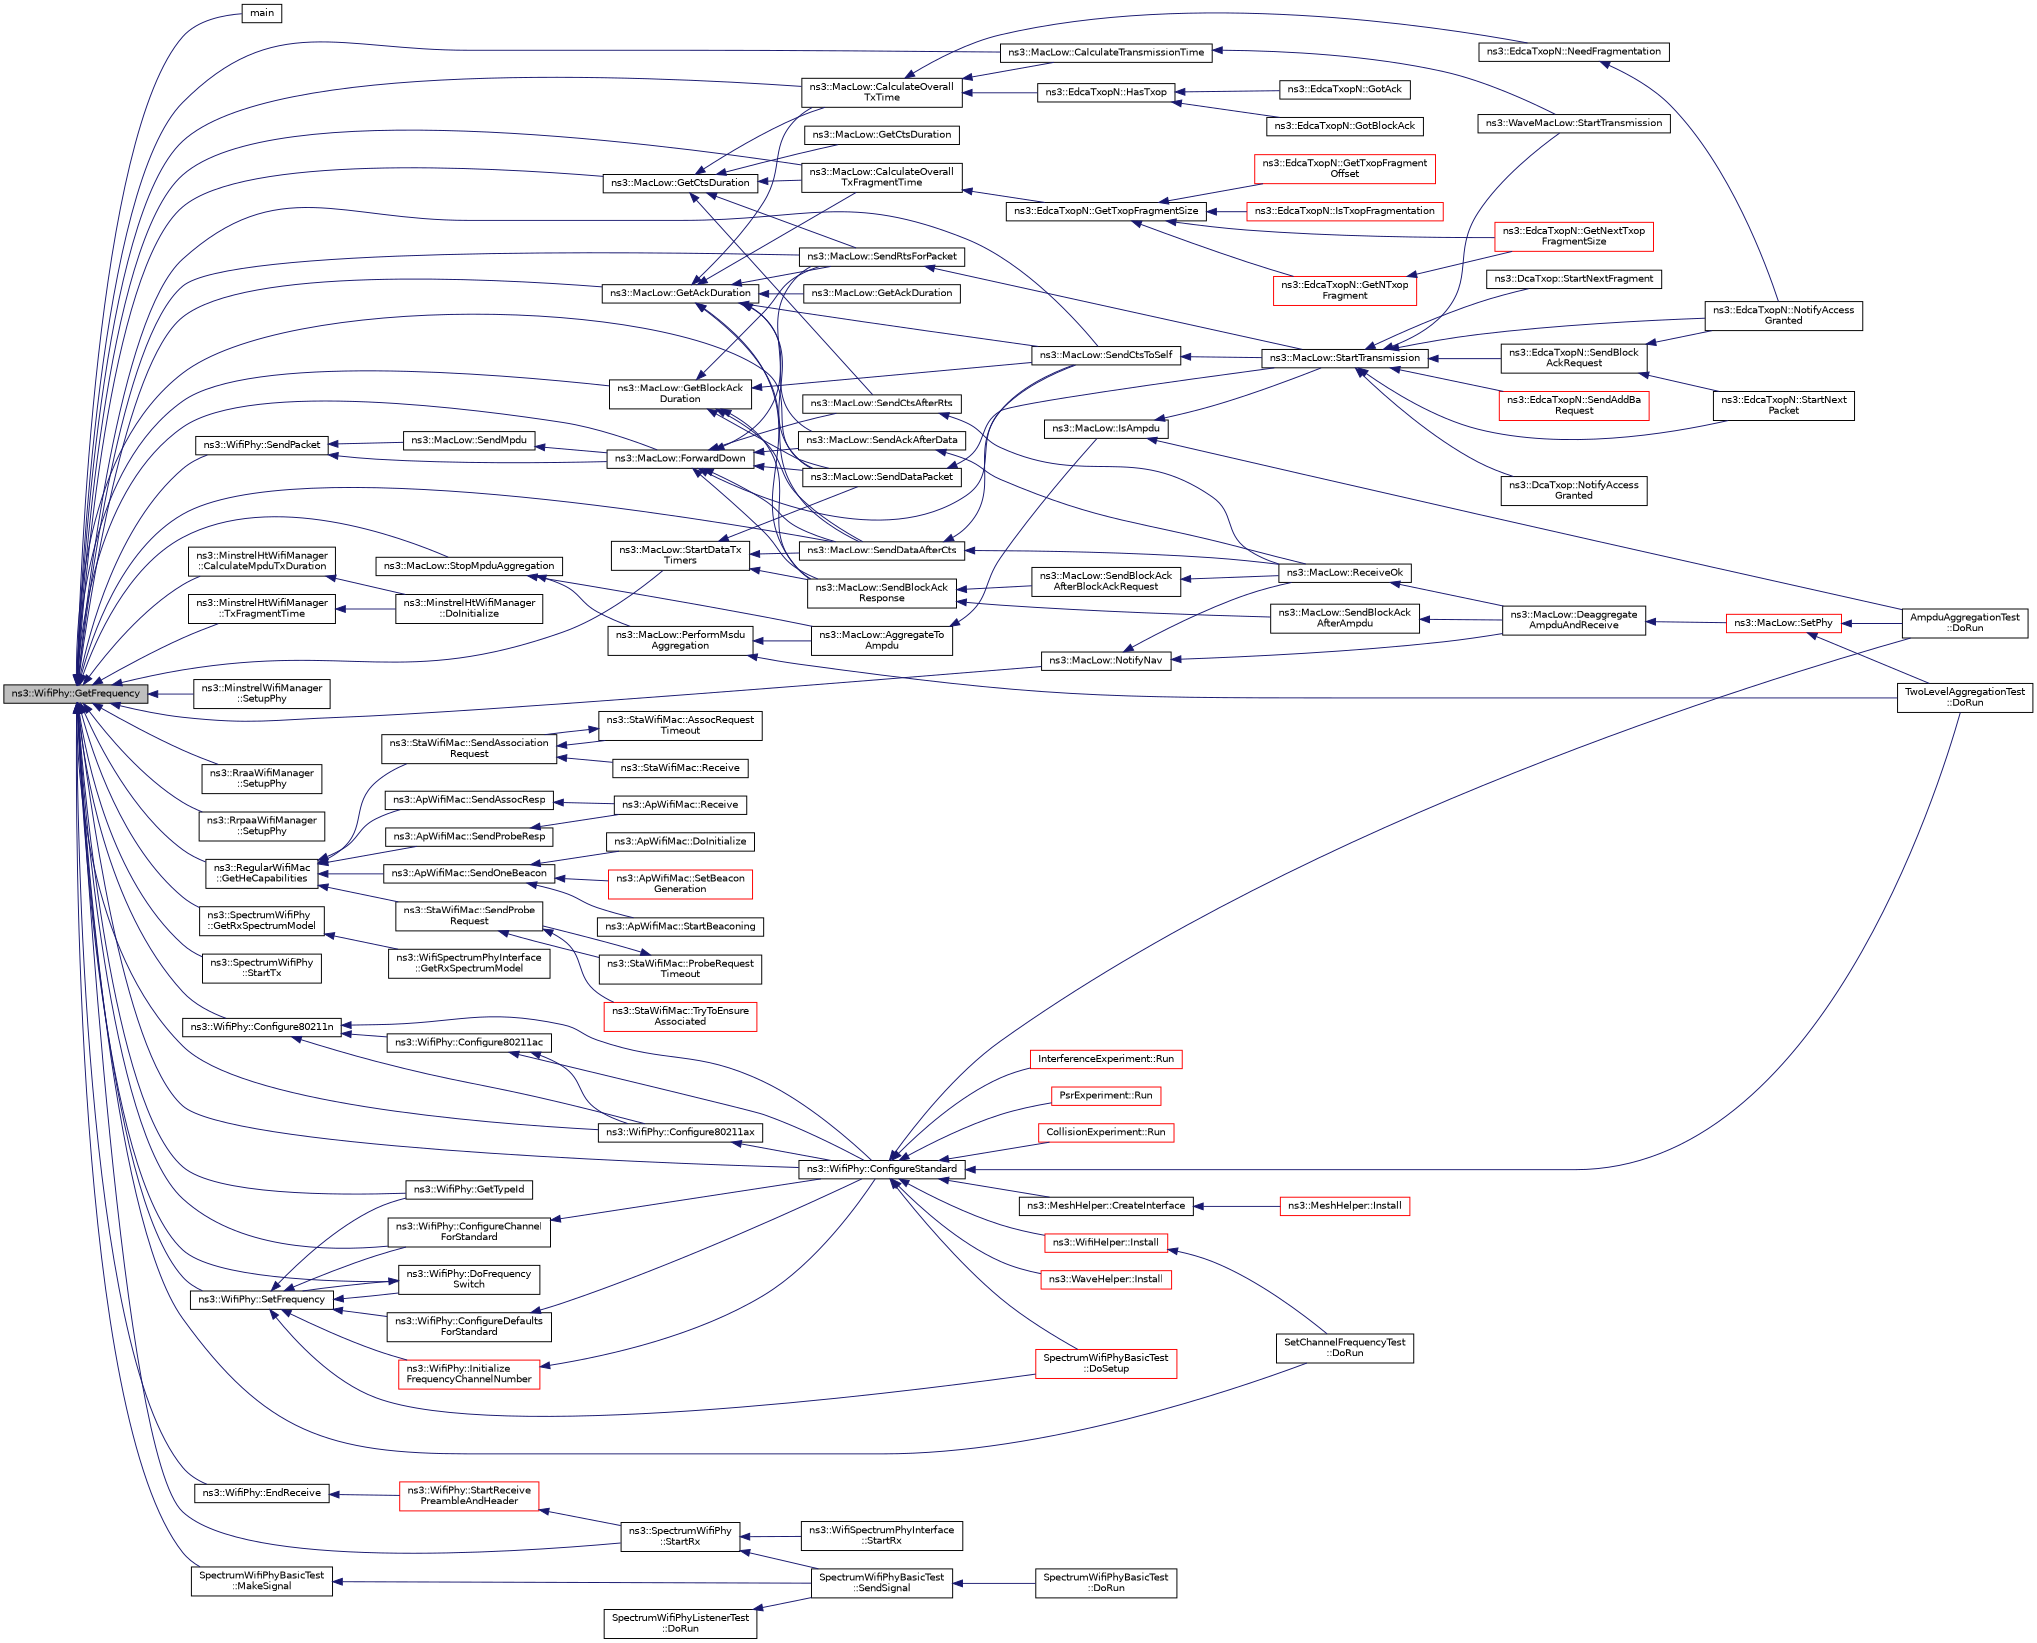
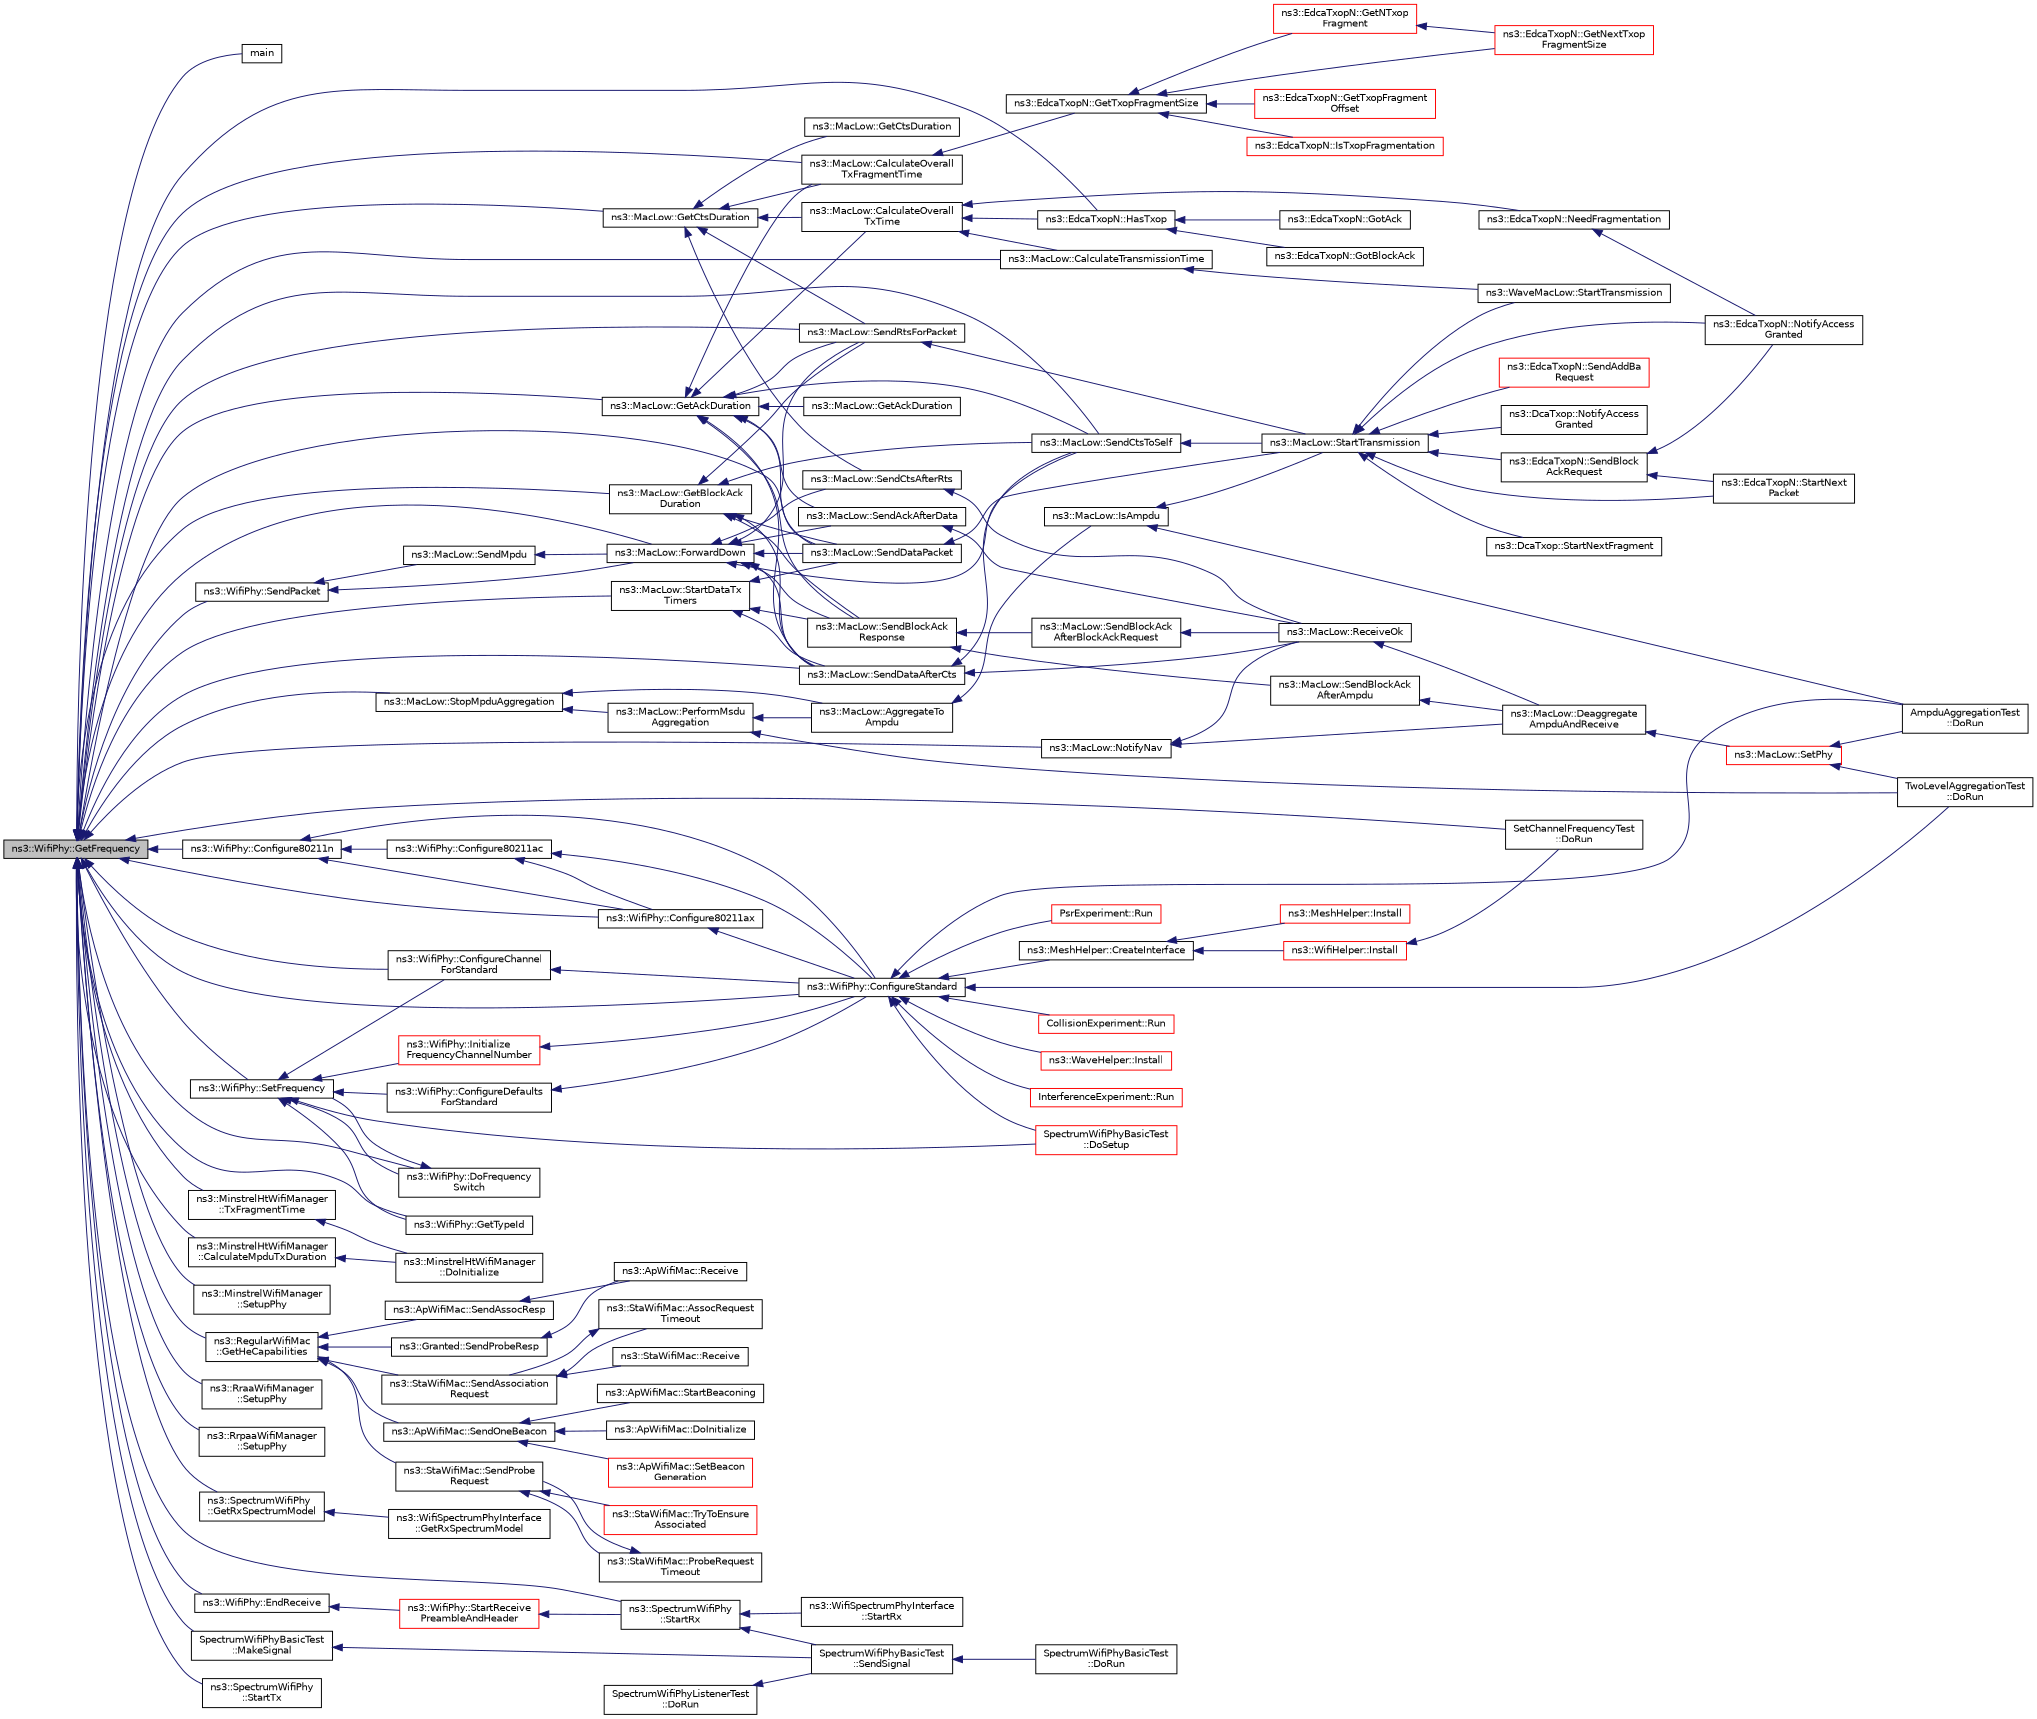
(217, 121) -> (312, 95)
(469, 837) -> (469, 1347)
(974, 1215) -> (1244, 951)
